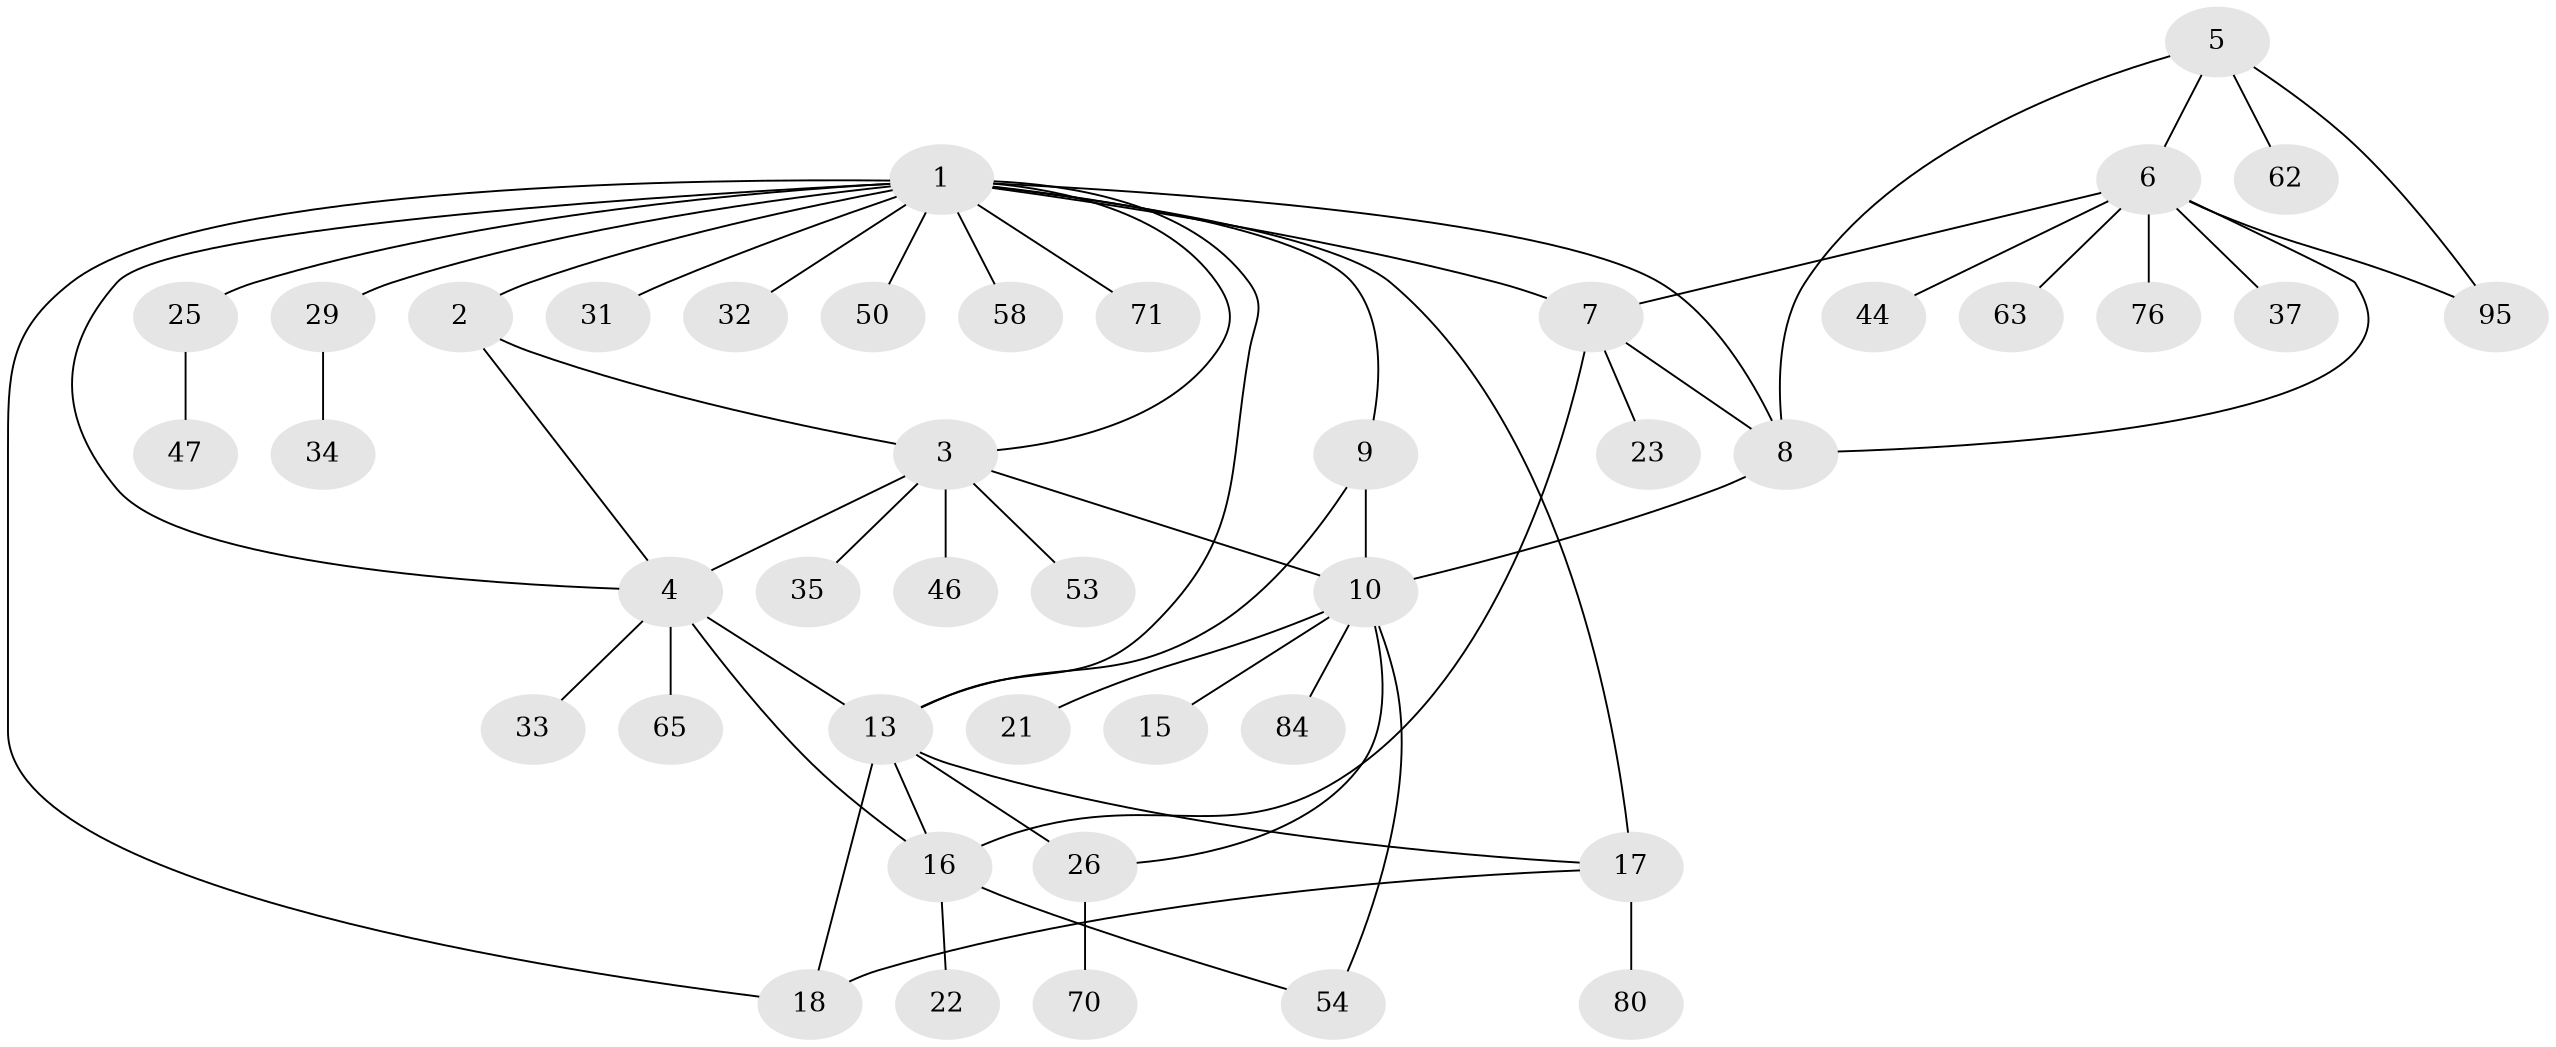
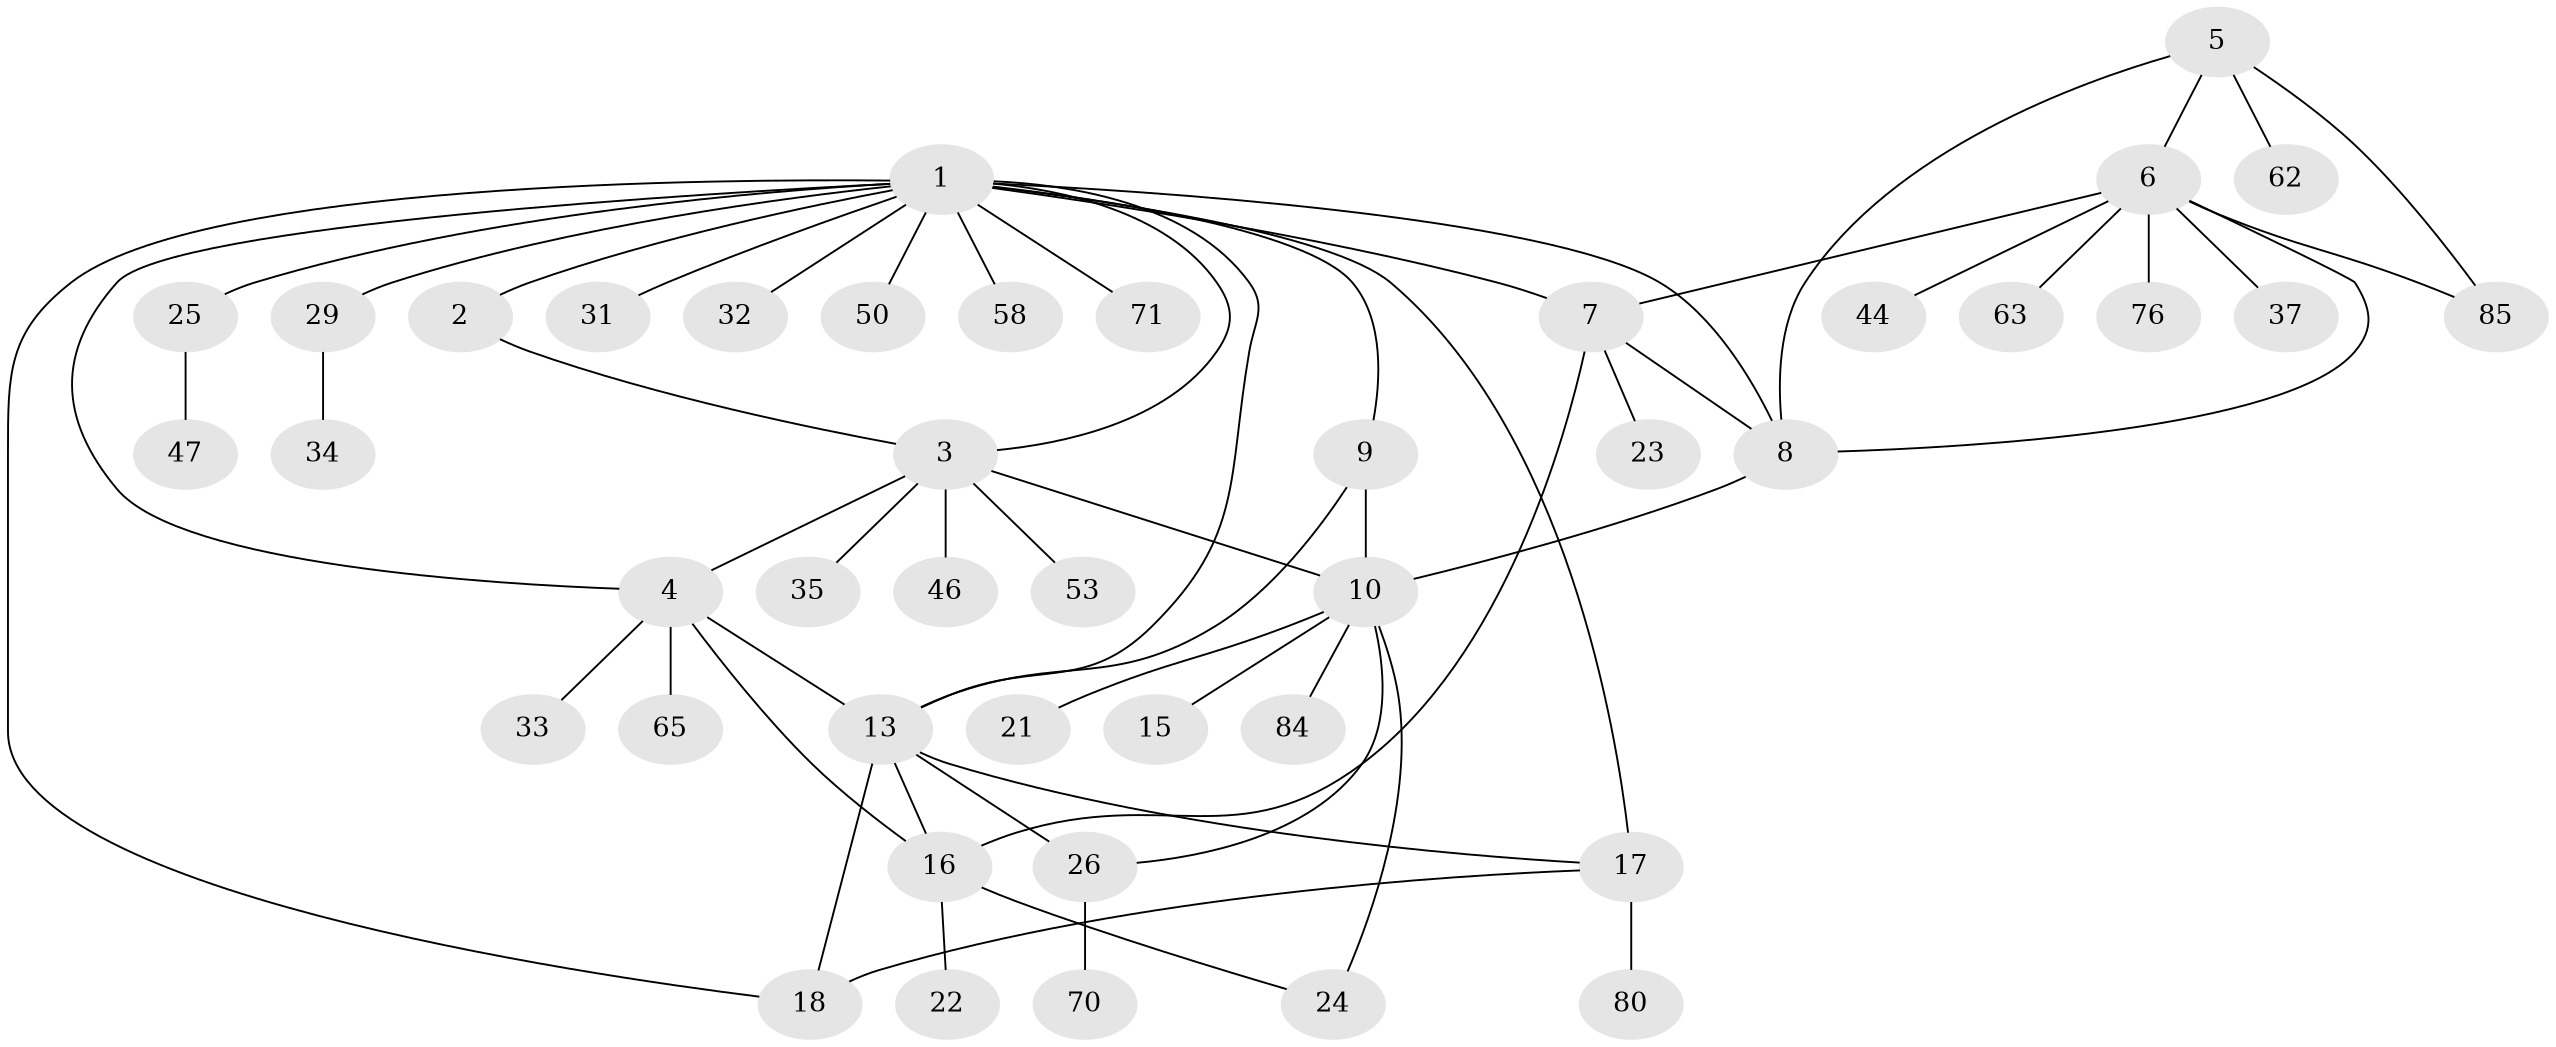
(2496, 317) -> (2496, 317)
(566, 455) -> none
(1333, 1005) -> (1333, 1005)
